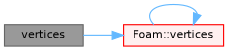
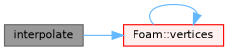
(44, 35) -> (44, 35)
